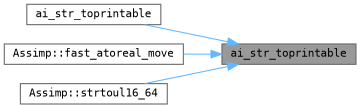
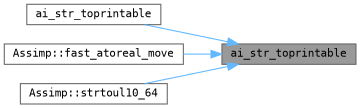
(94, 94) -> (94, 94)
